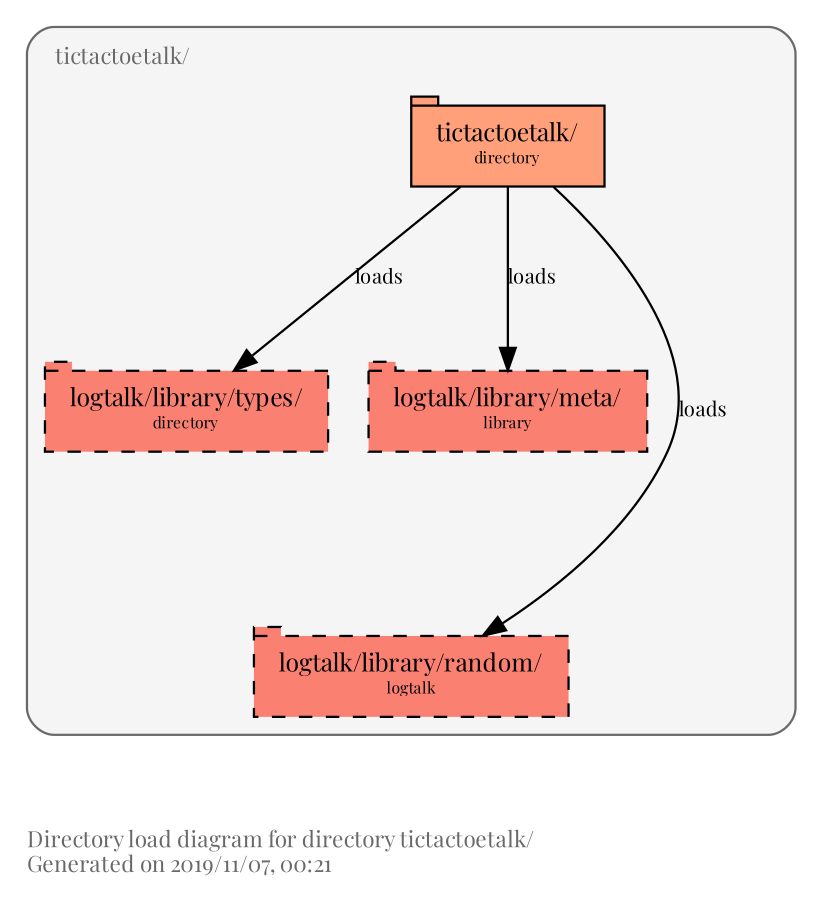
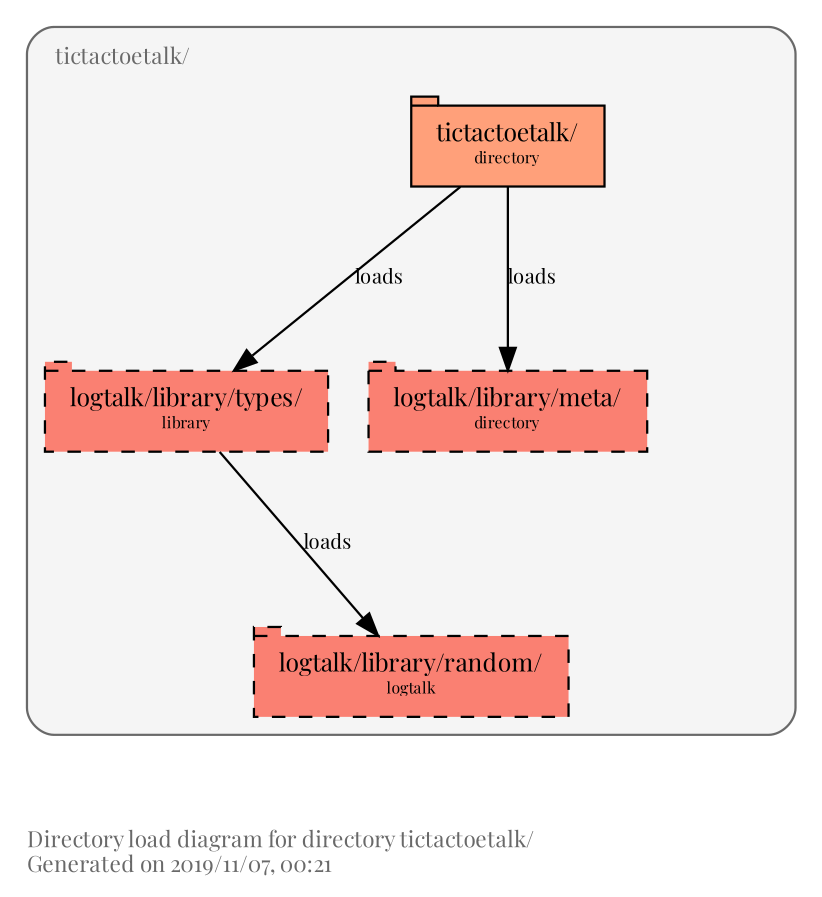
(676, 420) -> (291, 535)
(187, 424) -> (187, 424)
(508, 424) -> (508, 424)
